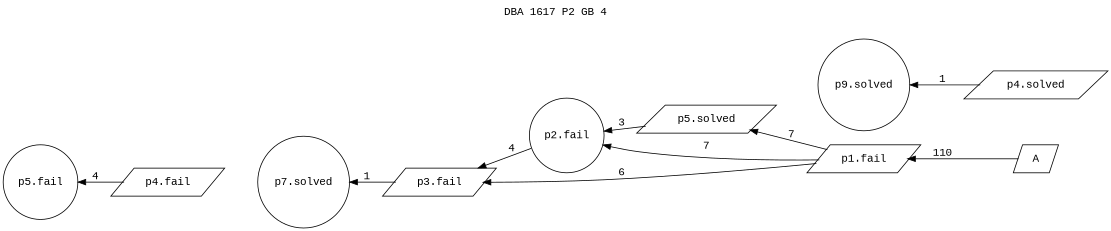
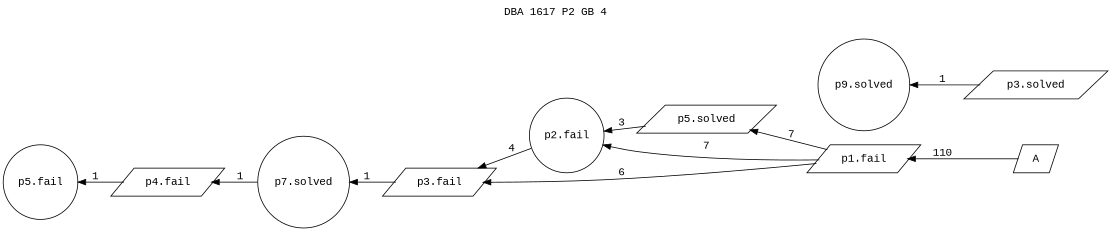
(1036, 85) -> (1036, 85)
(95, 176) -> (95, 176)
none -> (238, 182)
